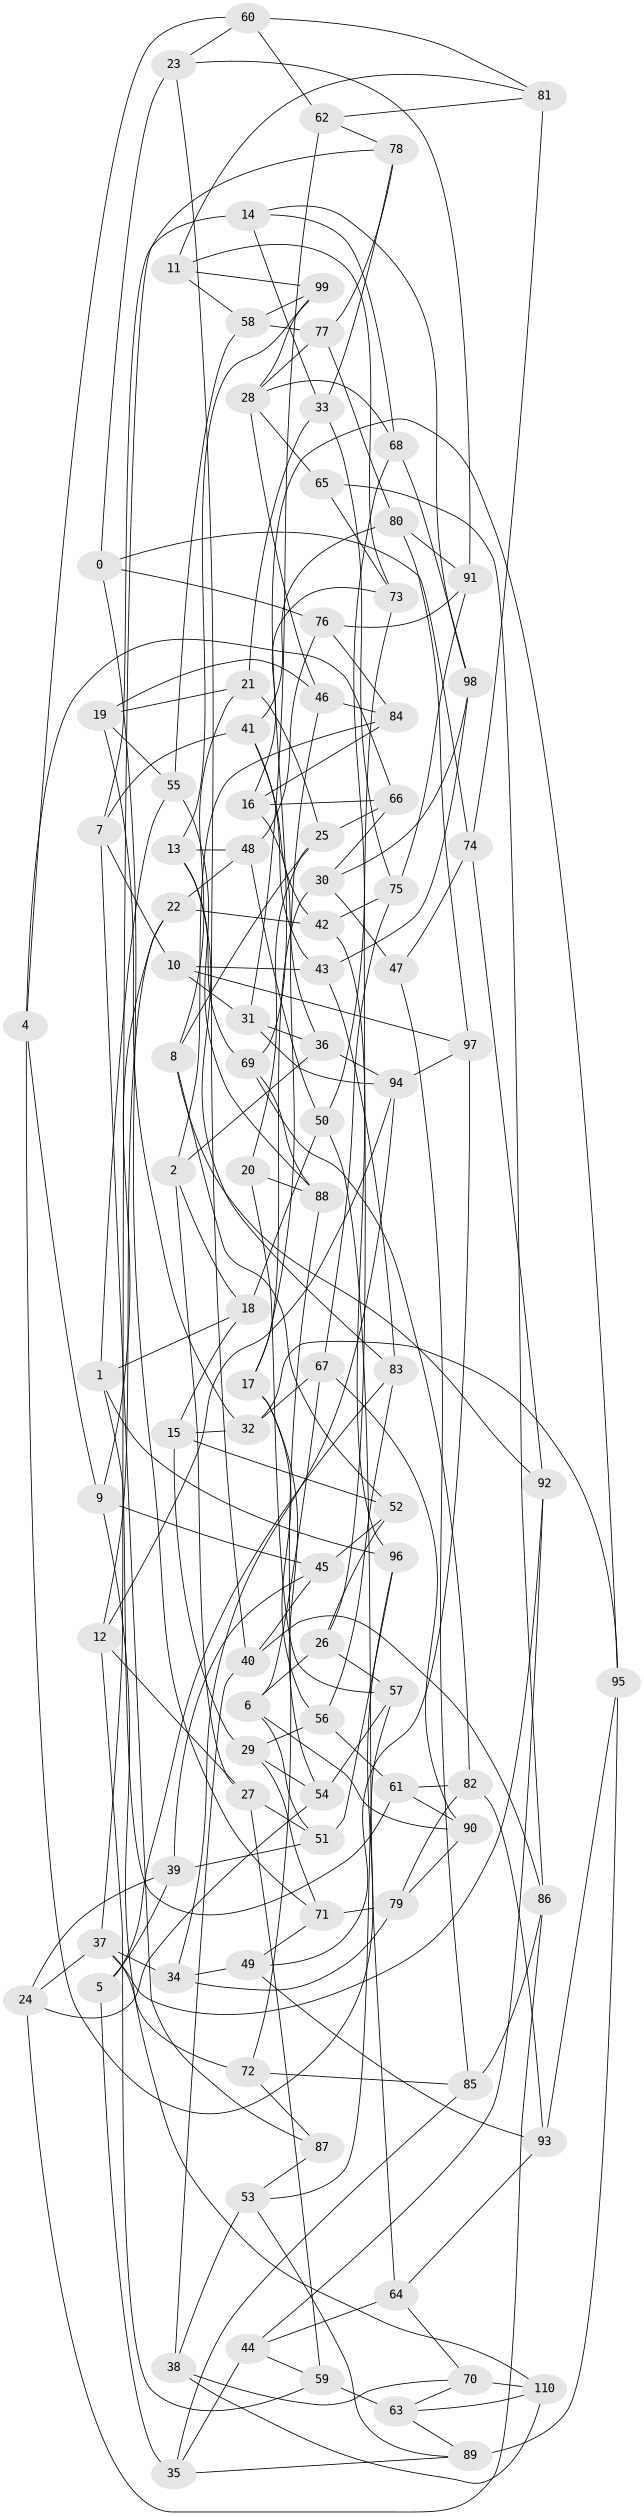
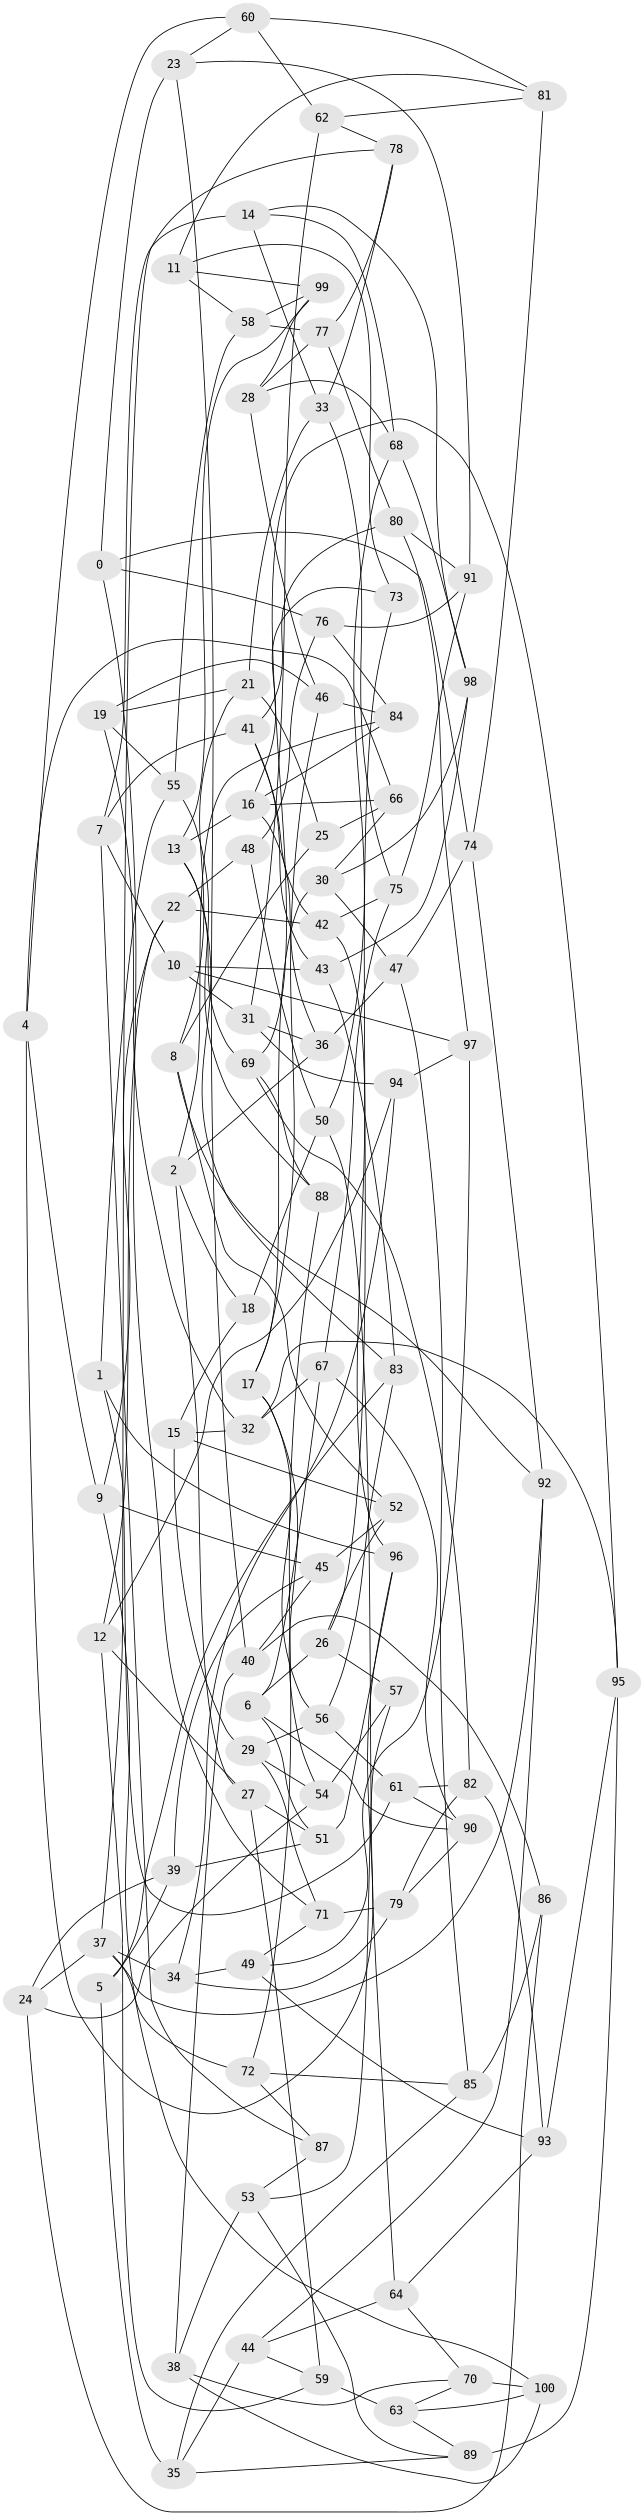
(322, 484) -> none
(218, 850) -> (218, 823)
(359, 1065) -> (370, 996)
(248, 1171) -> none
(174, 1343) -> none
(544, 2389) -> (544, 2389)
